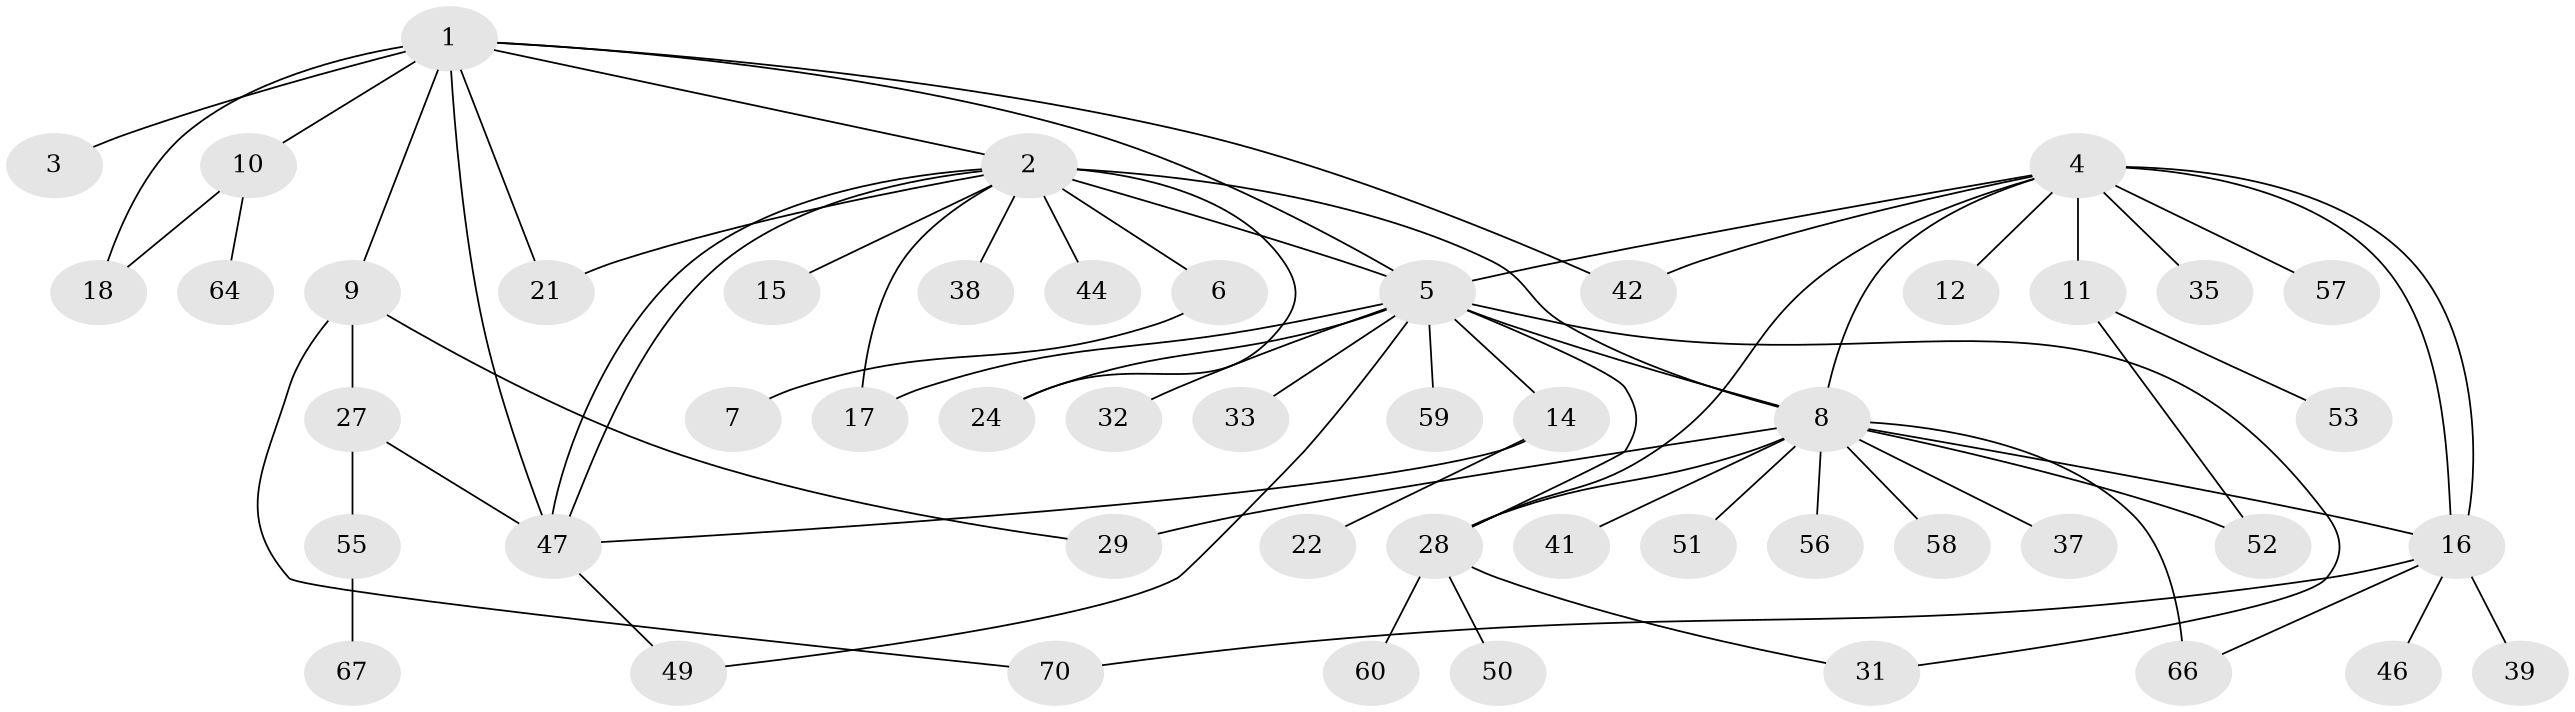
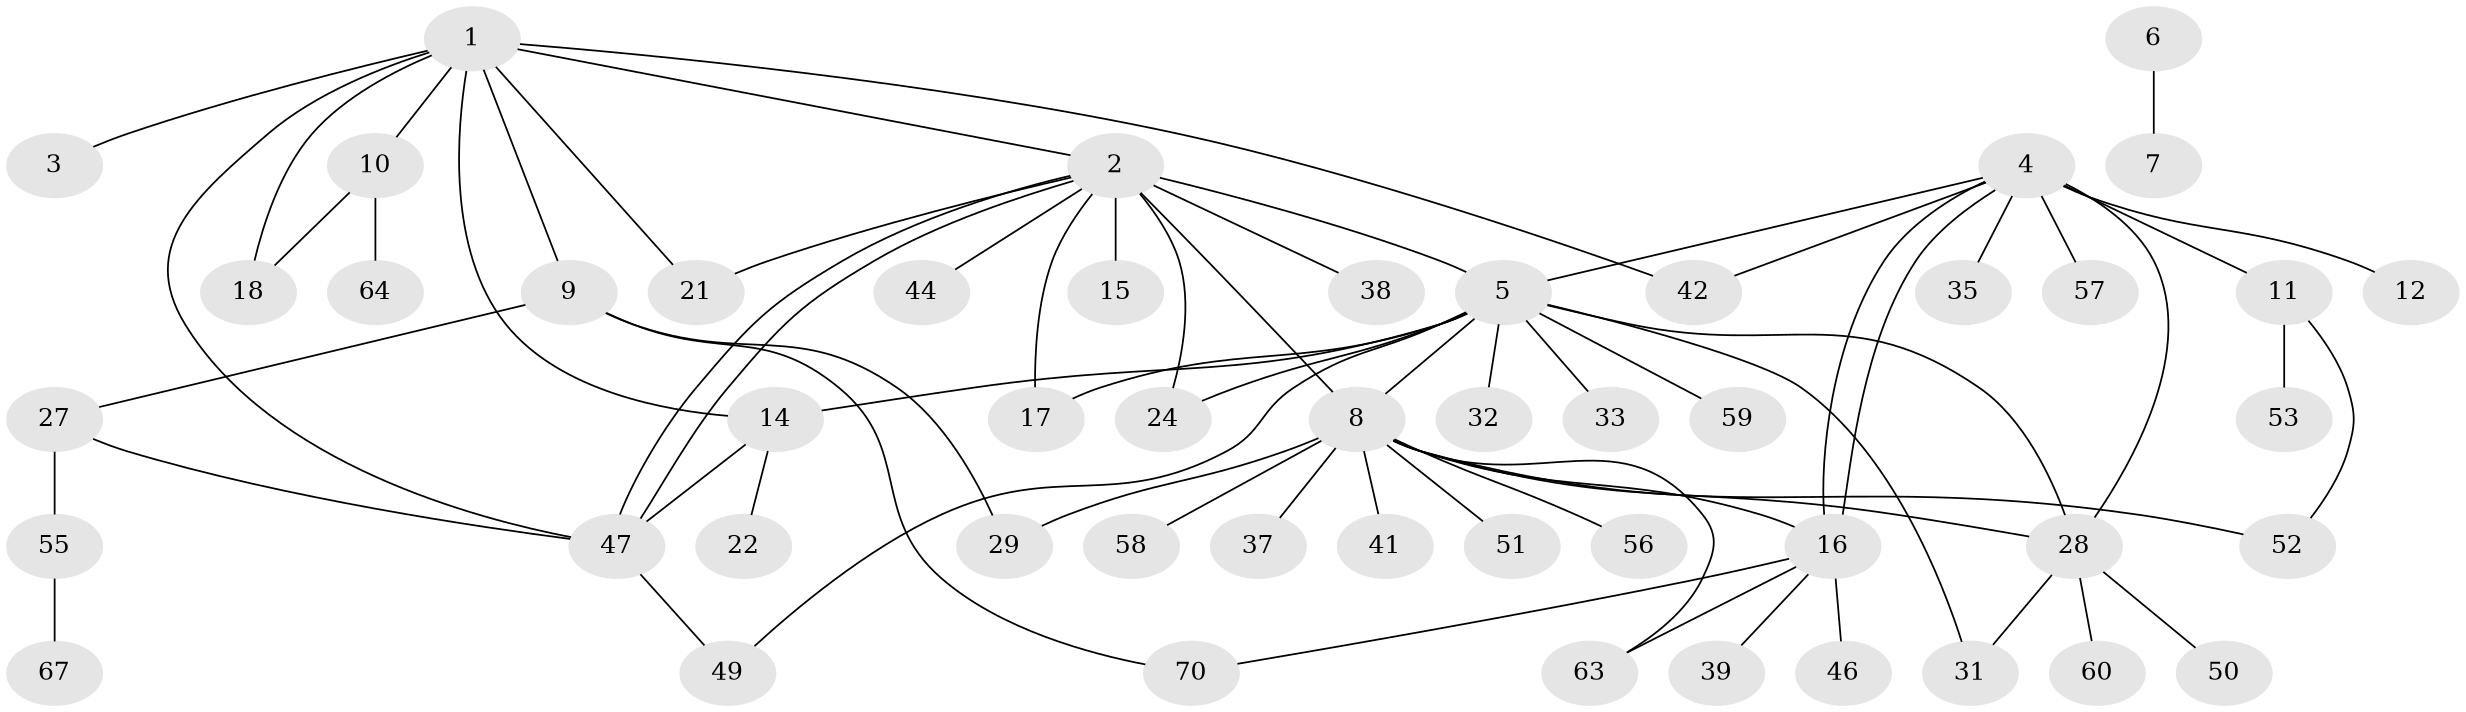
(960, 101) -> (509, 327)
(1125, 229) -> none
(1898, 251) -> none
(2184, 673) -> (1590, 673)
